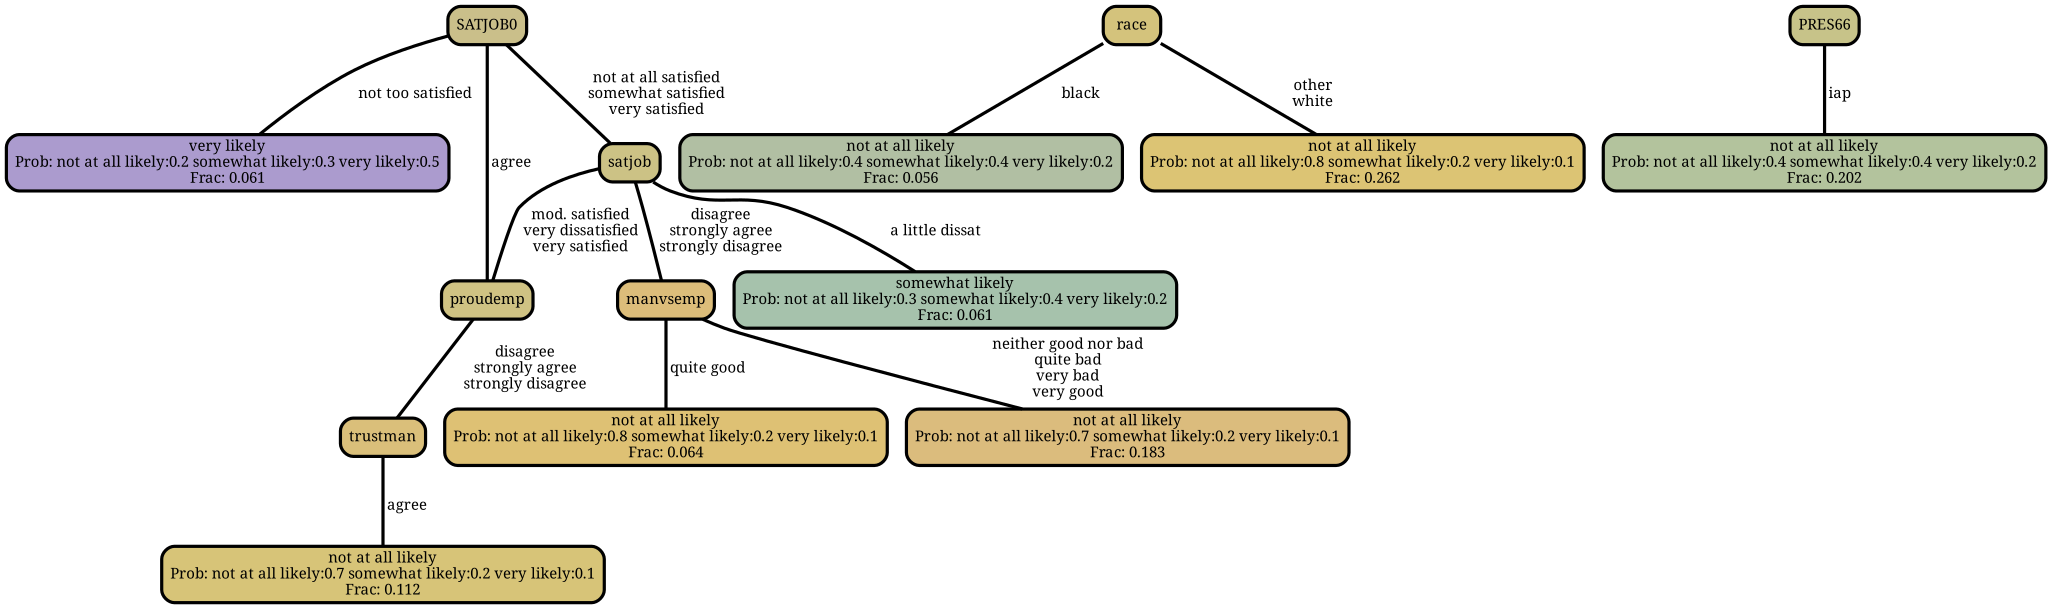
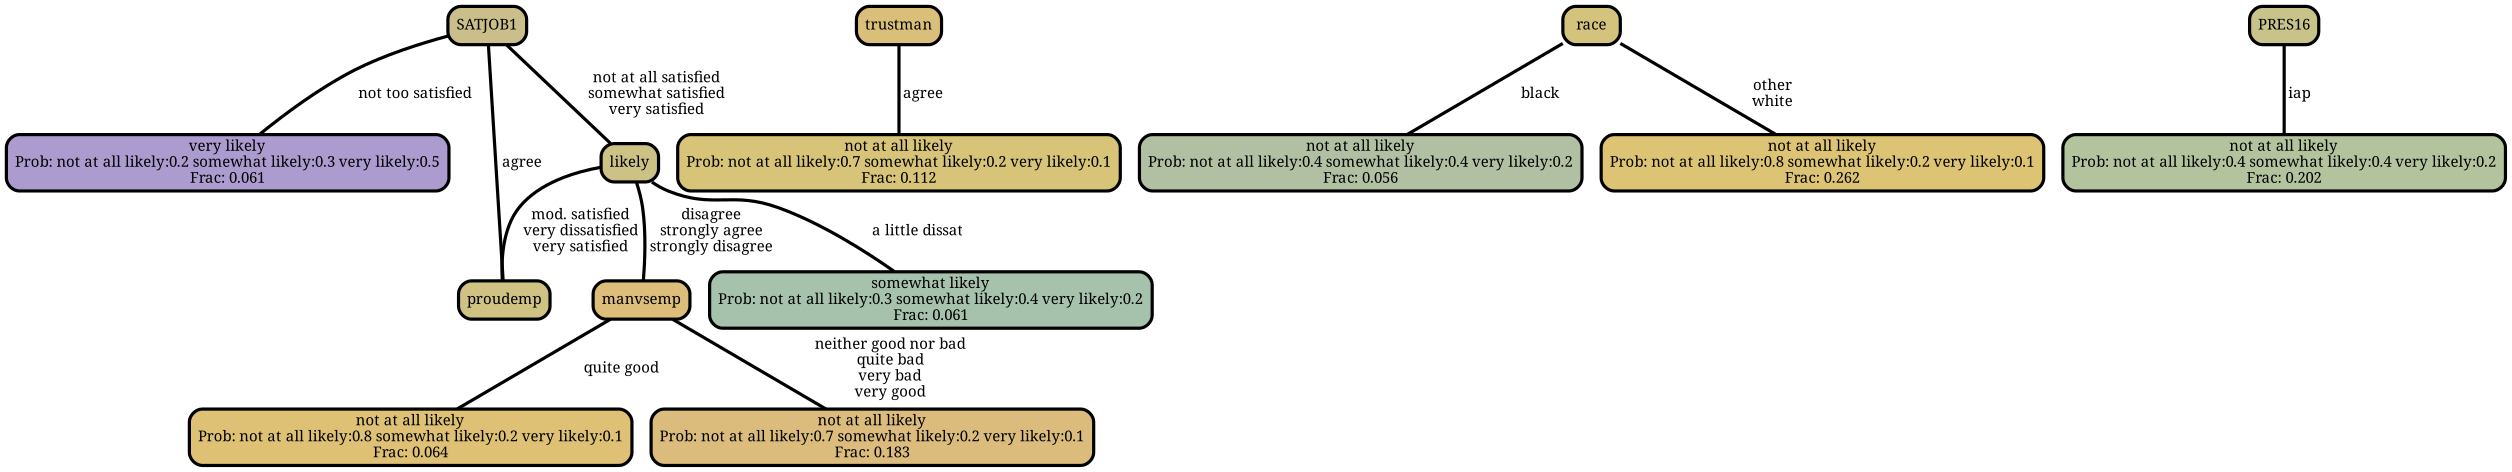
(487, 26) -> (487, 26)
(1825, 26) -> (2284, 26)
(630, 163) -> (630, 163)
(435, 369) -> none
